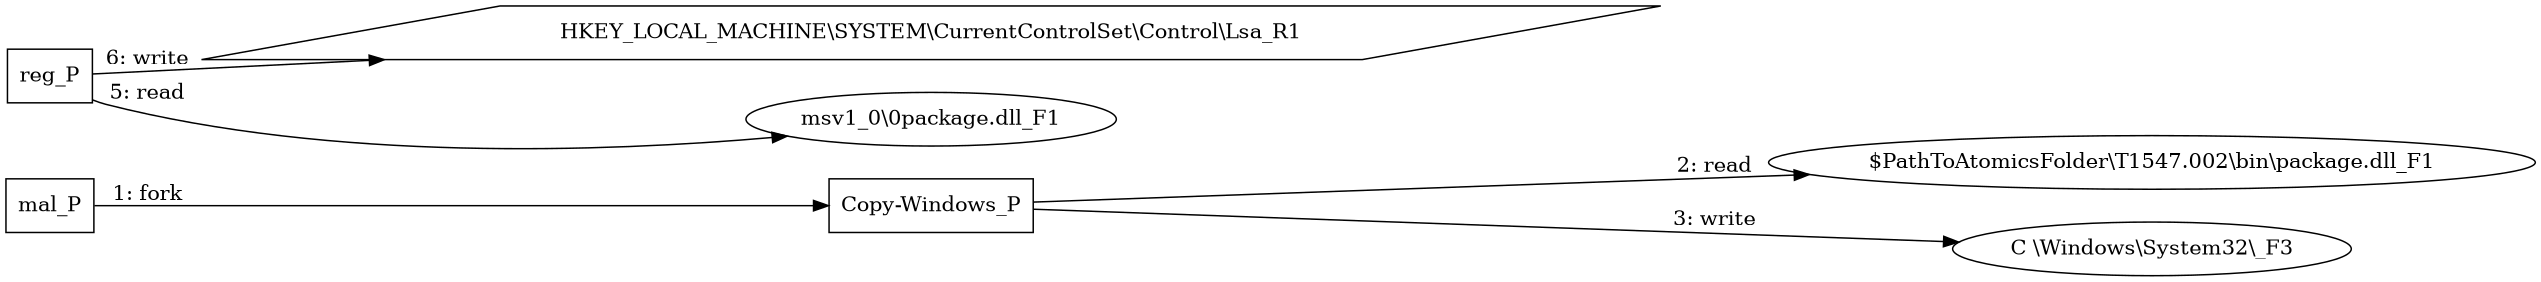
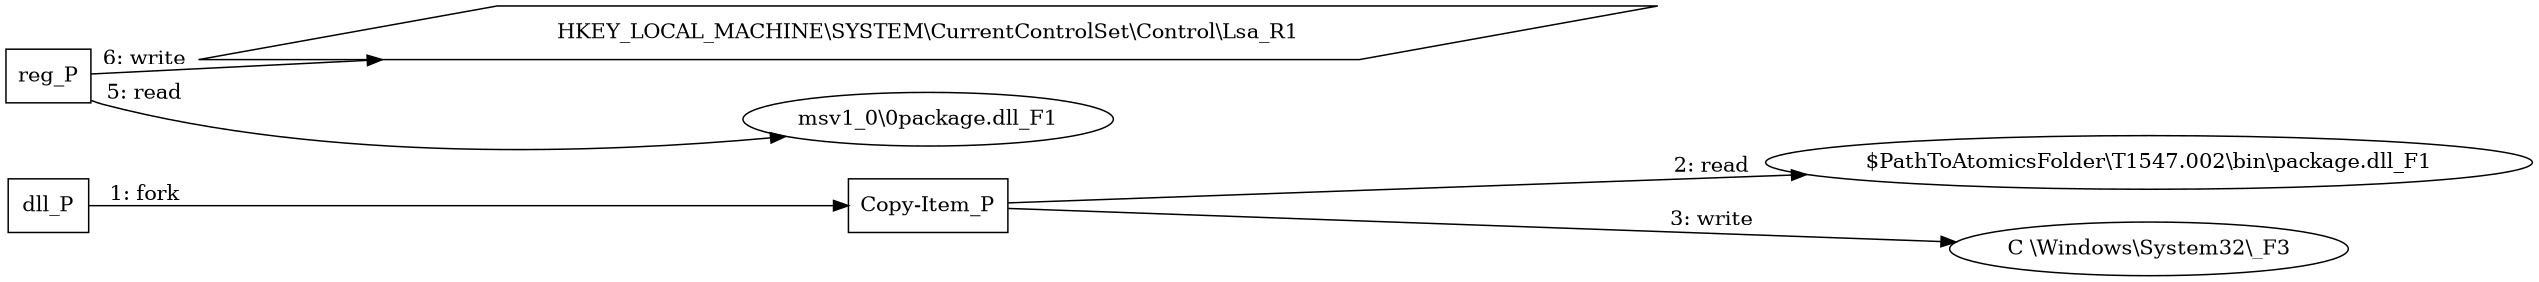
(50, 206) -> (48, 206)
(931, 206) -> (928, 206)
